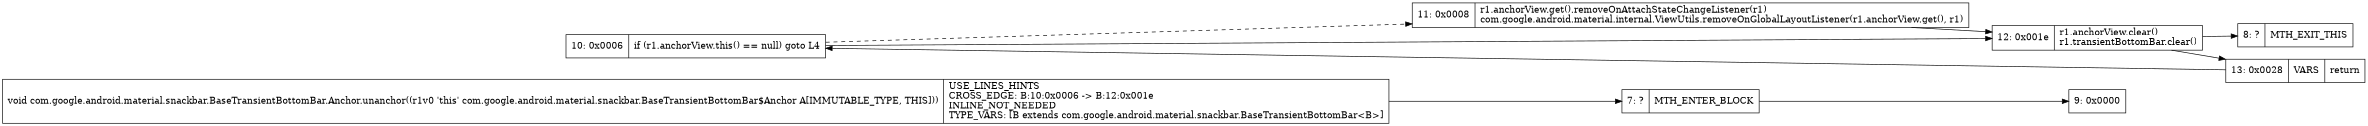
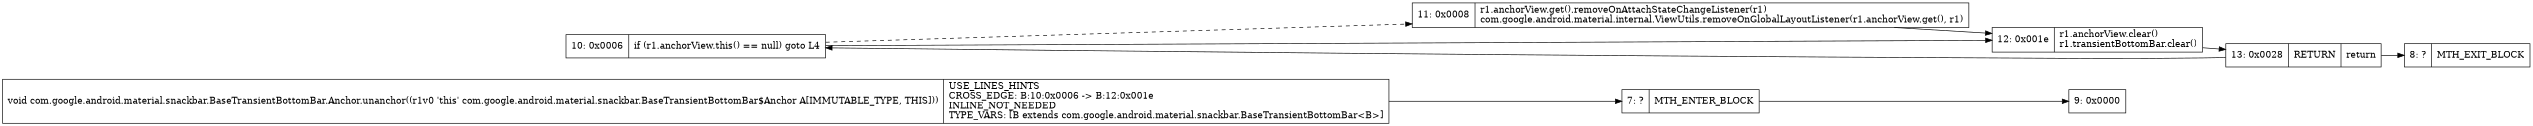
(2309, 35) -> (2481, 55)
(2217, 36) -> (2390, 55)
(2307, 71) -> (2315, 55)
